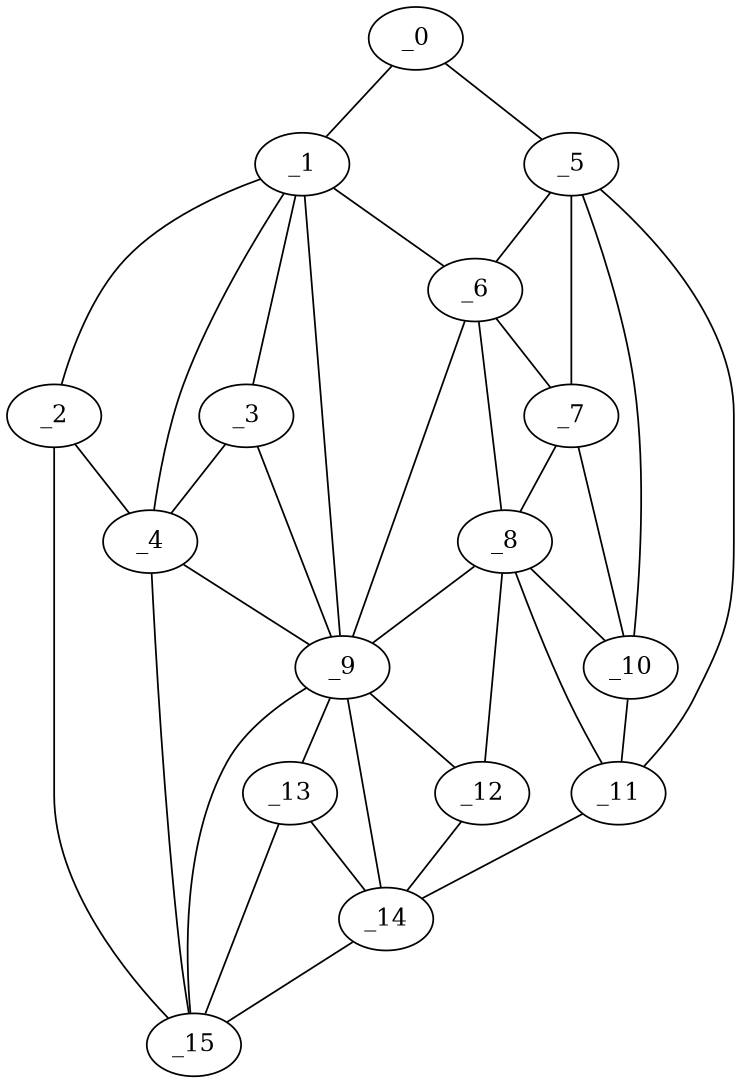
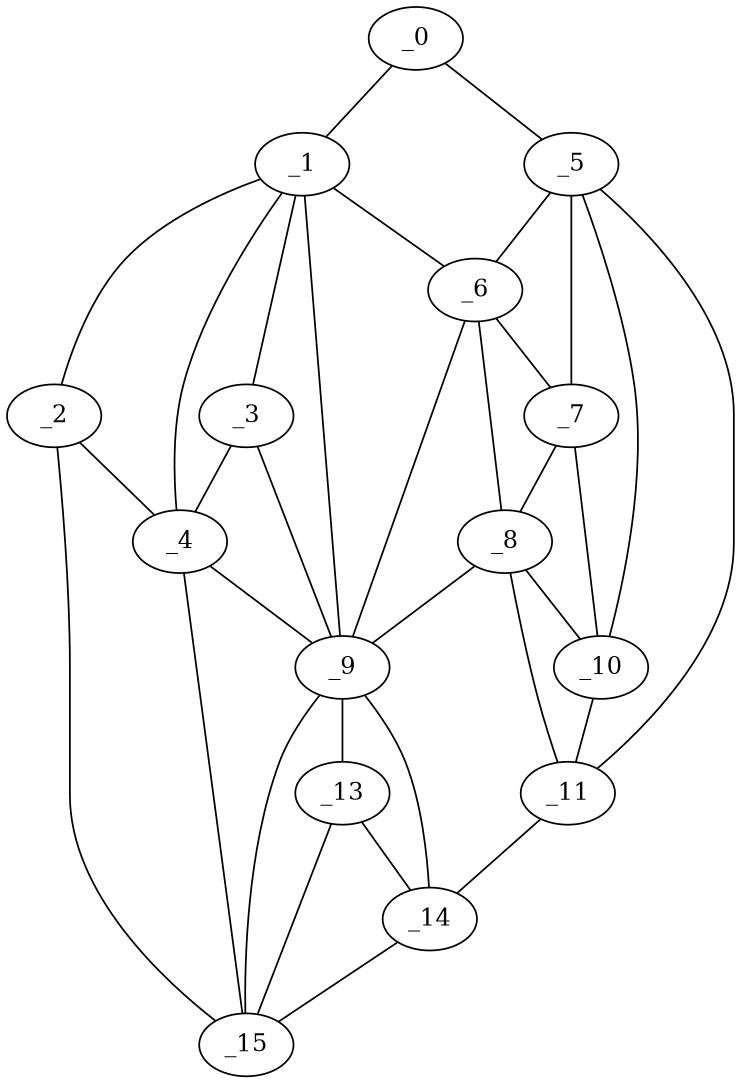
(482, 793) -> none
